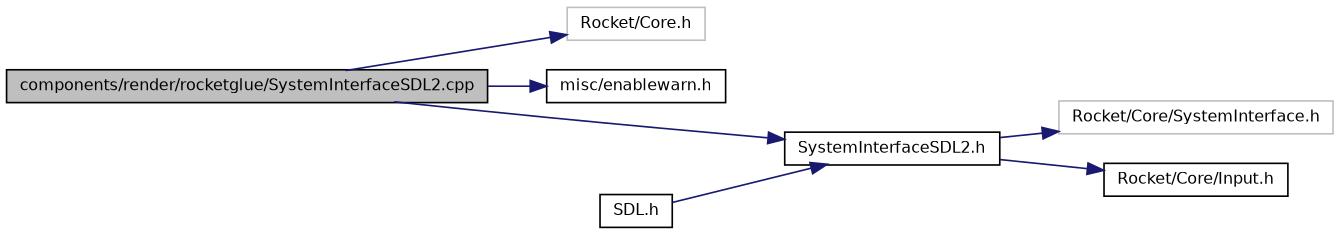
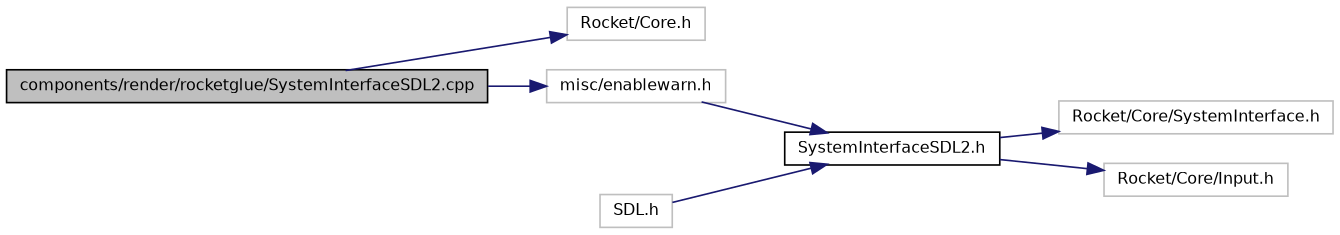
(636, 86) -> (636, 86)
(581, 121) -> (756, 115)
(1196, 180) -> (1196, 180)
(636, 211) -> (636, 211)
